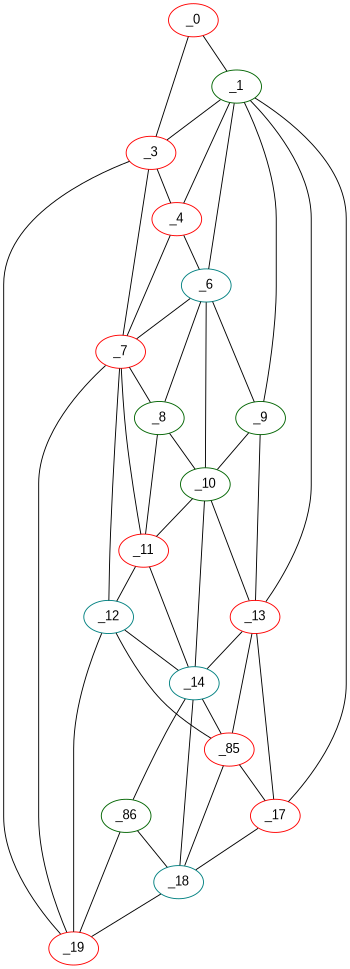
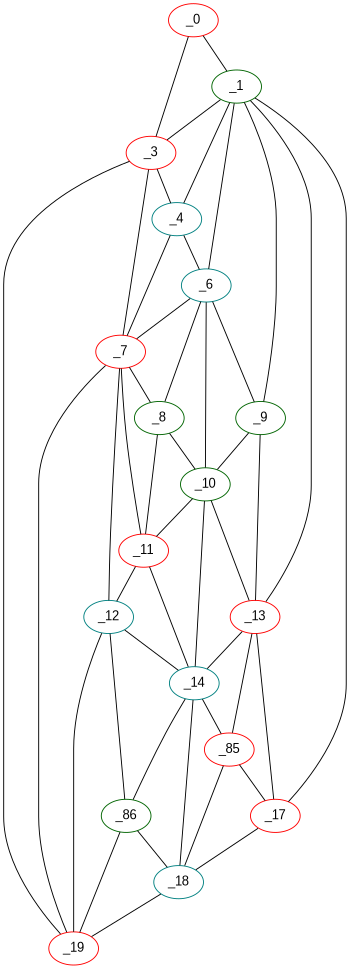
(177, 219) -> (177, 219)
(155, 693) -> (117, 716)
